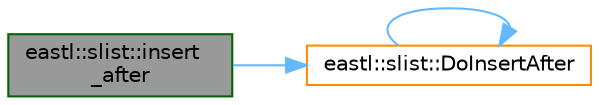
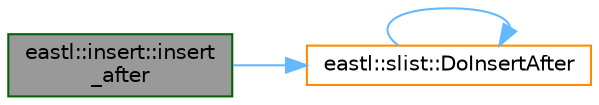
(120, 65) -> (120, 65)
